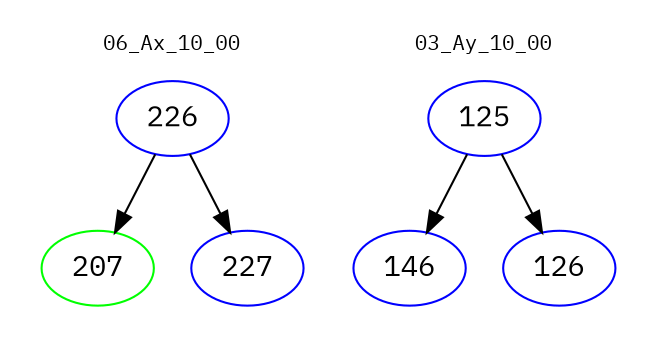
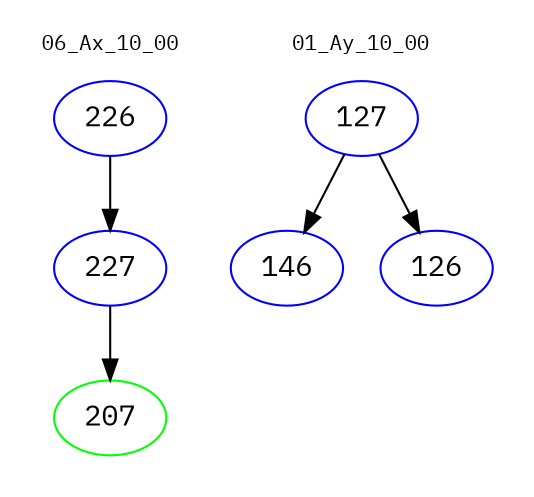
(484, 45) -> (362, 45)
(484, 119) -> (362, 119)
(140, 184) -> (110, 333)
